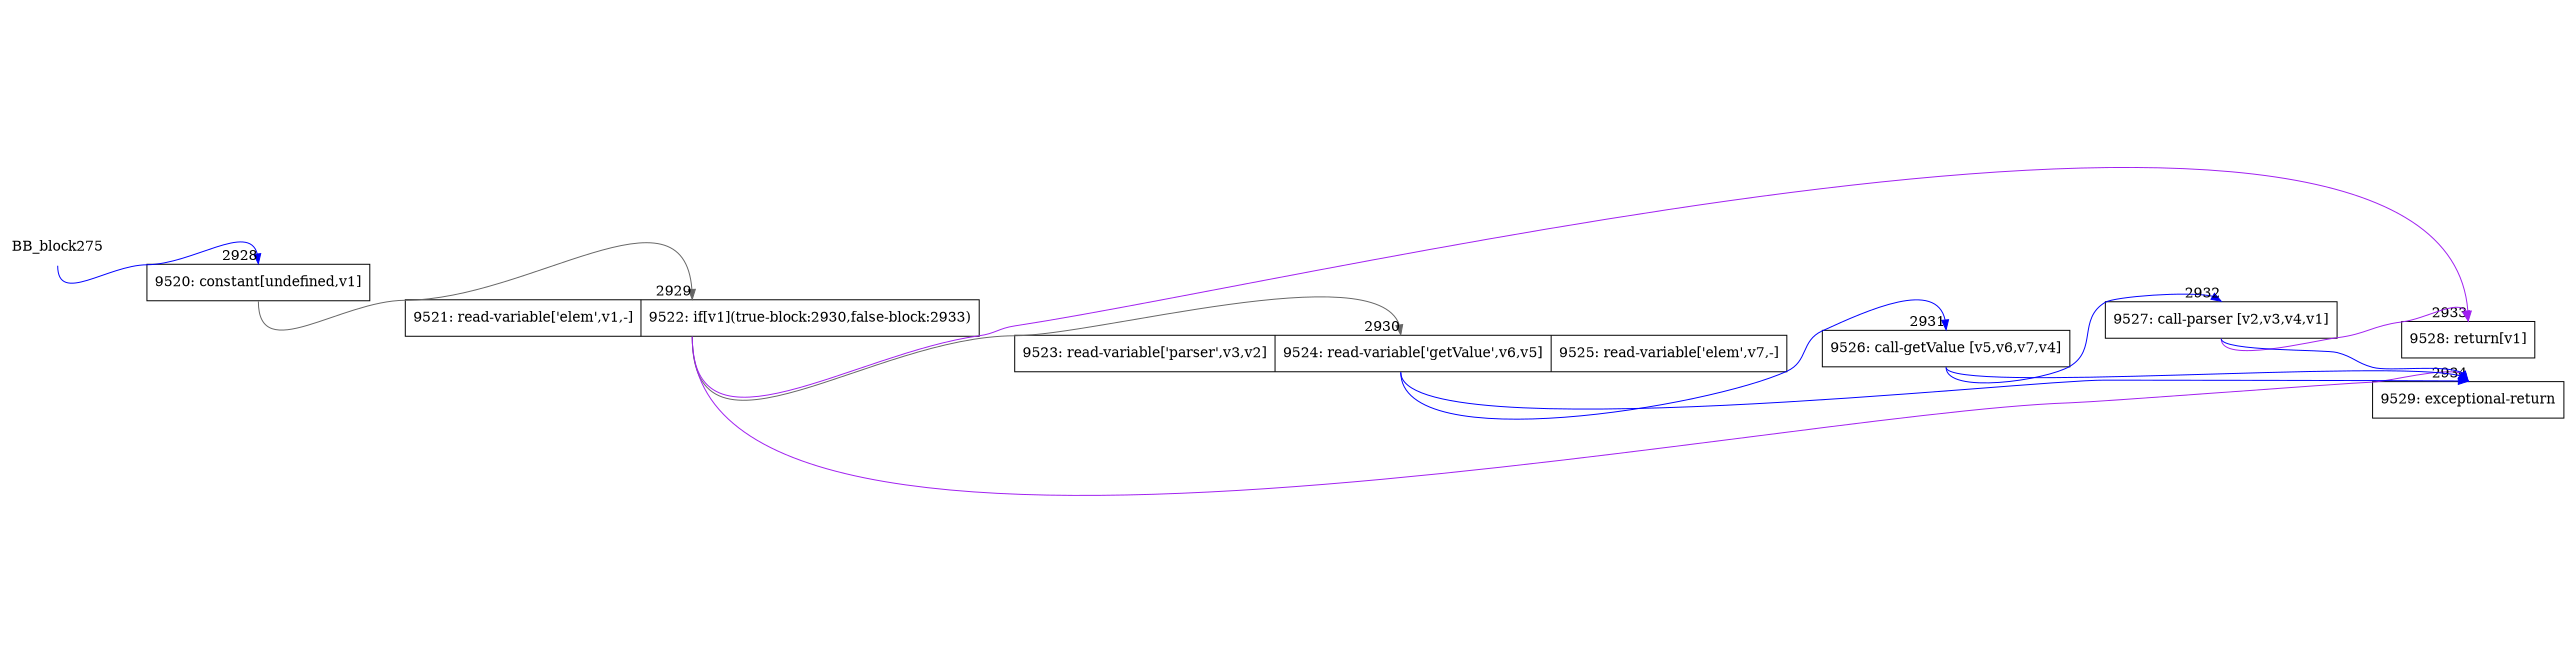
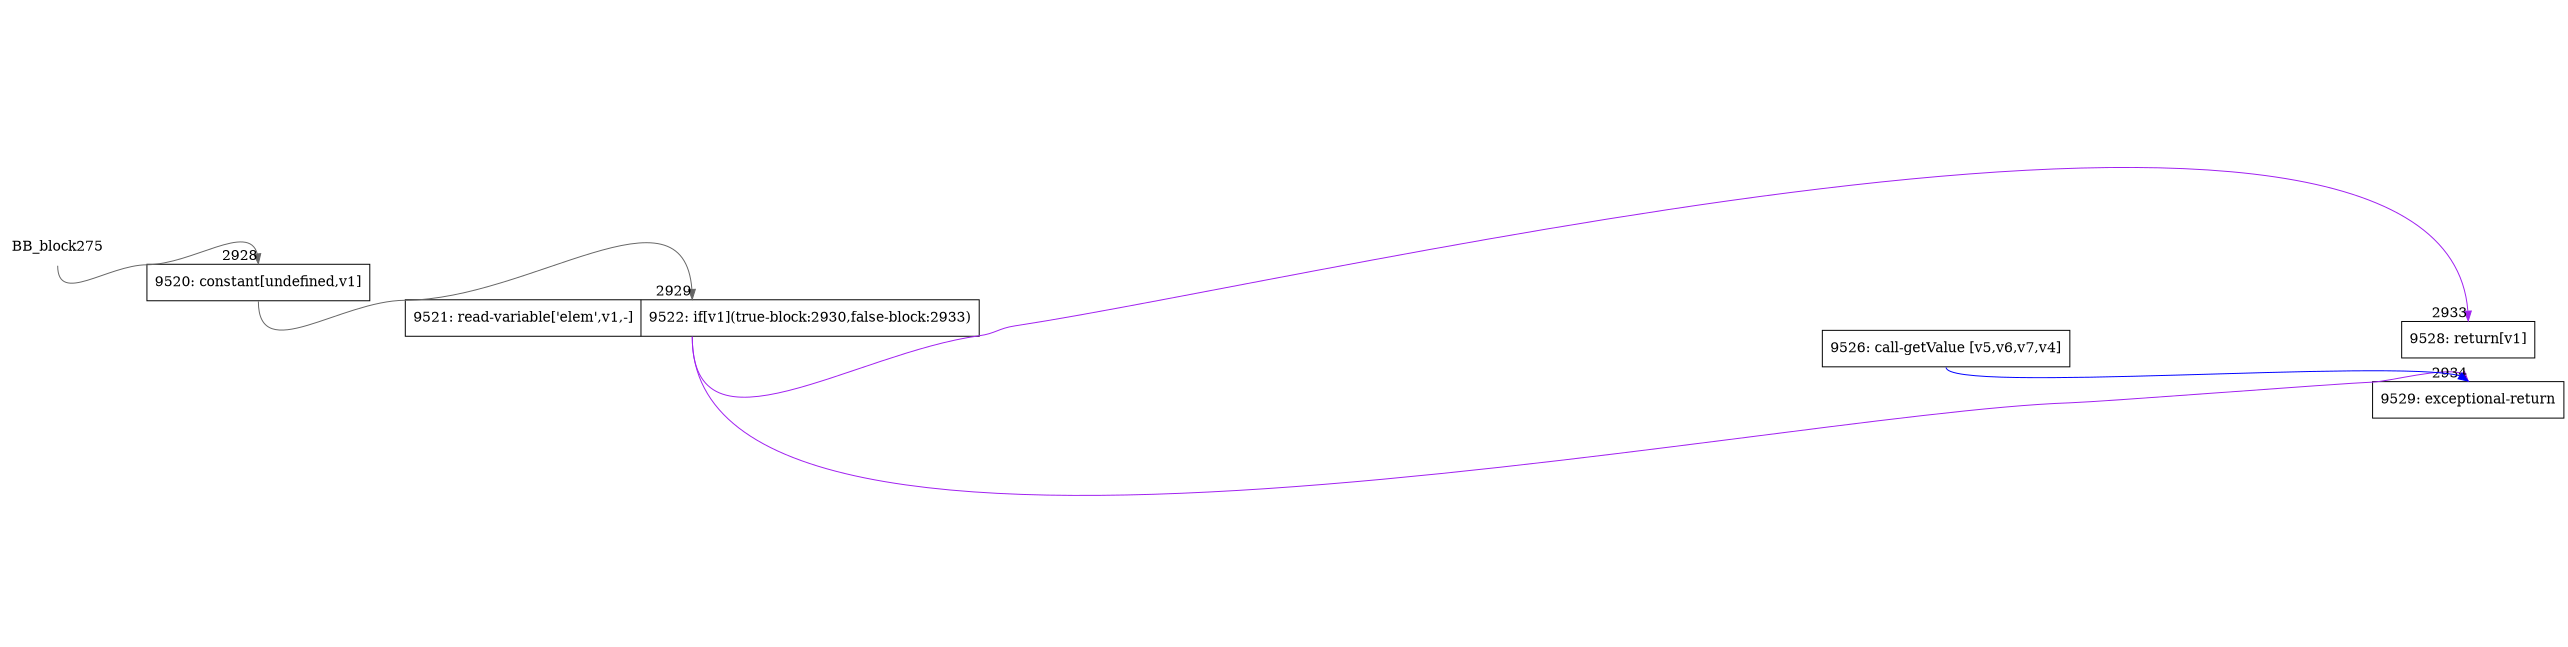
(155, 264) -> (155, 264)
(2221, 320) -> none
(1401, 354) -> none
